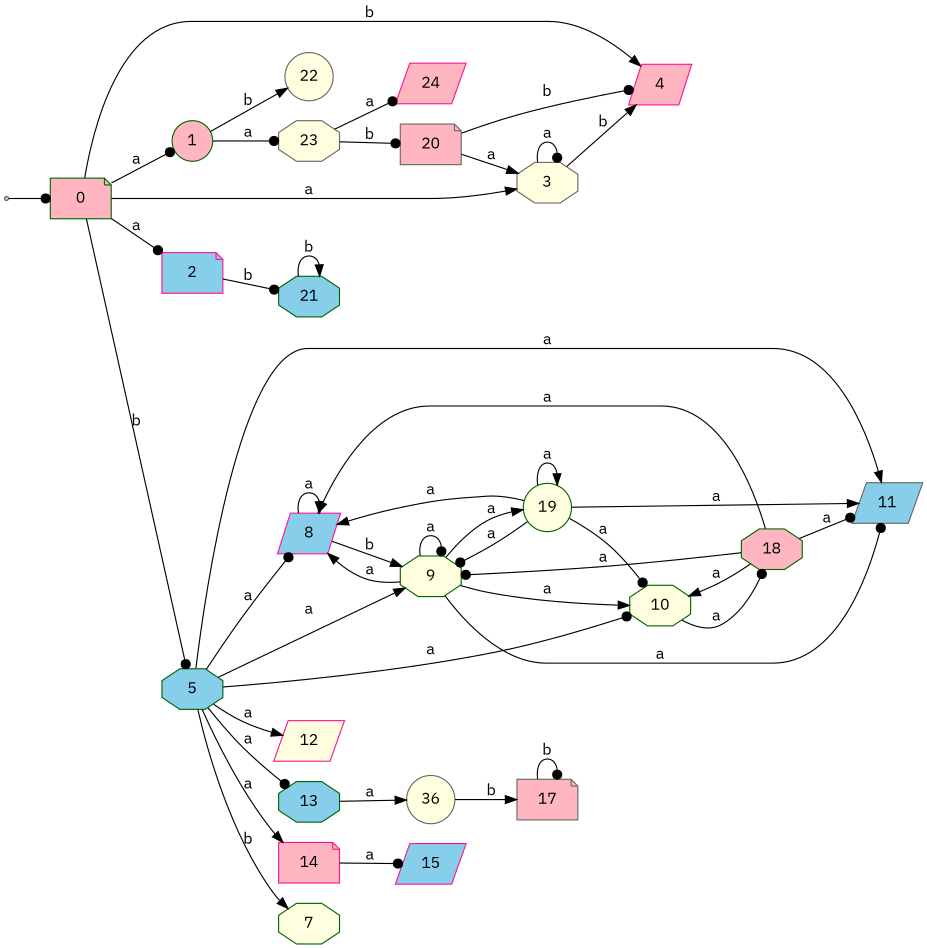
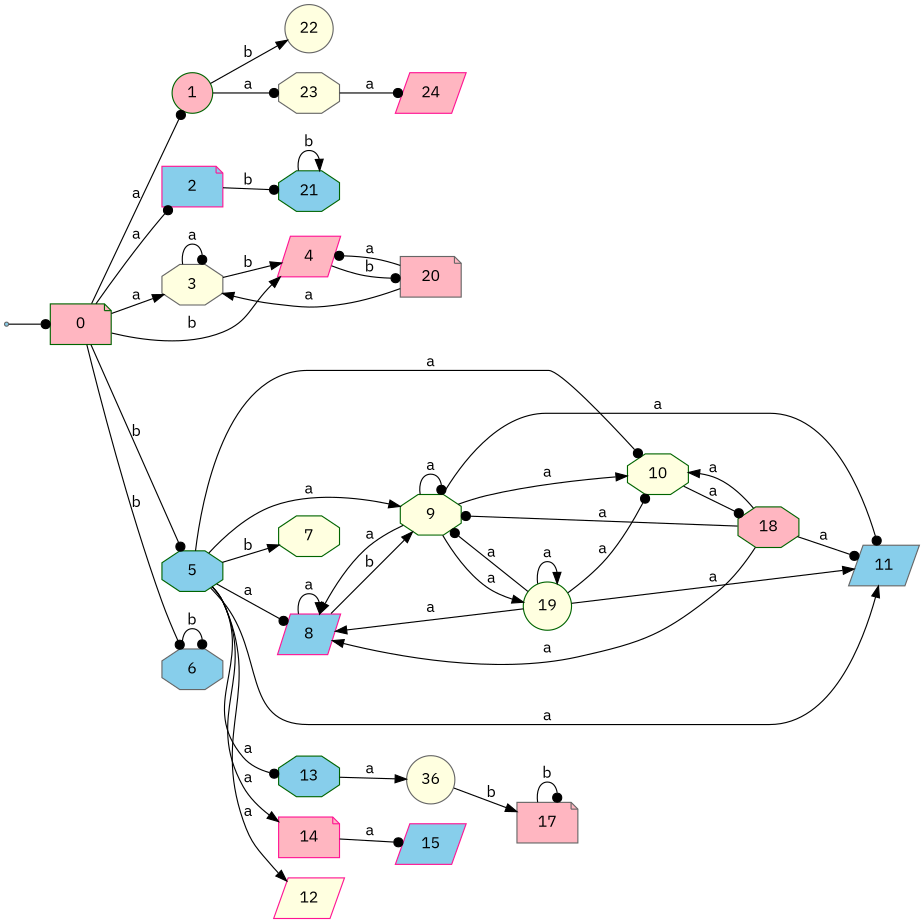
(547, 92) -> (370, 249)
(365, 143) -> (361, 275)
none -> (192, 669)
